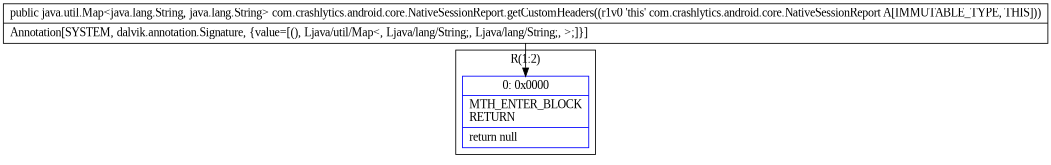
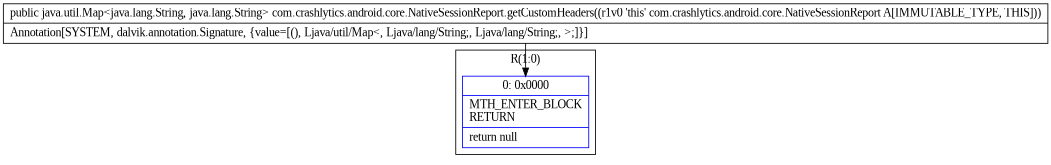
(526, 60) -> (526, 60)
